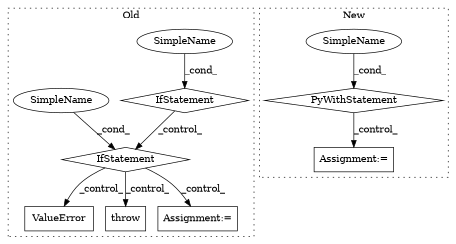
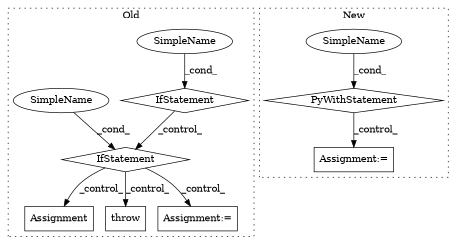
(59, 219) -> (59, 219)
